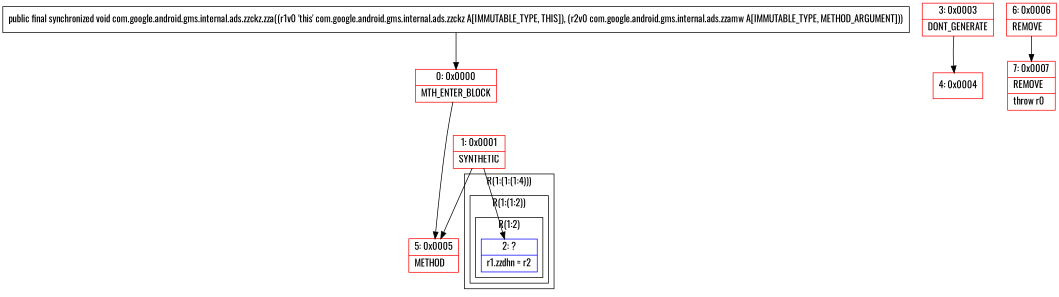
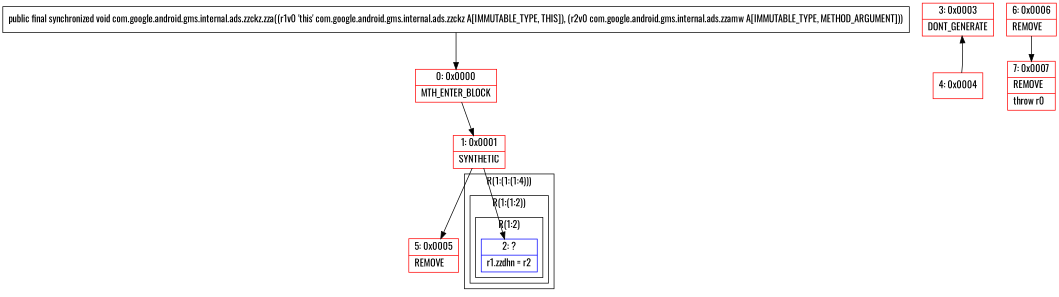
(953, 51) -> (963, 58)
(443, 167) -> (466, 116)
(430, 264) -> (429, 264)
